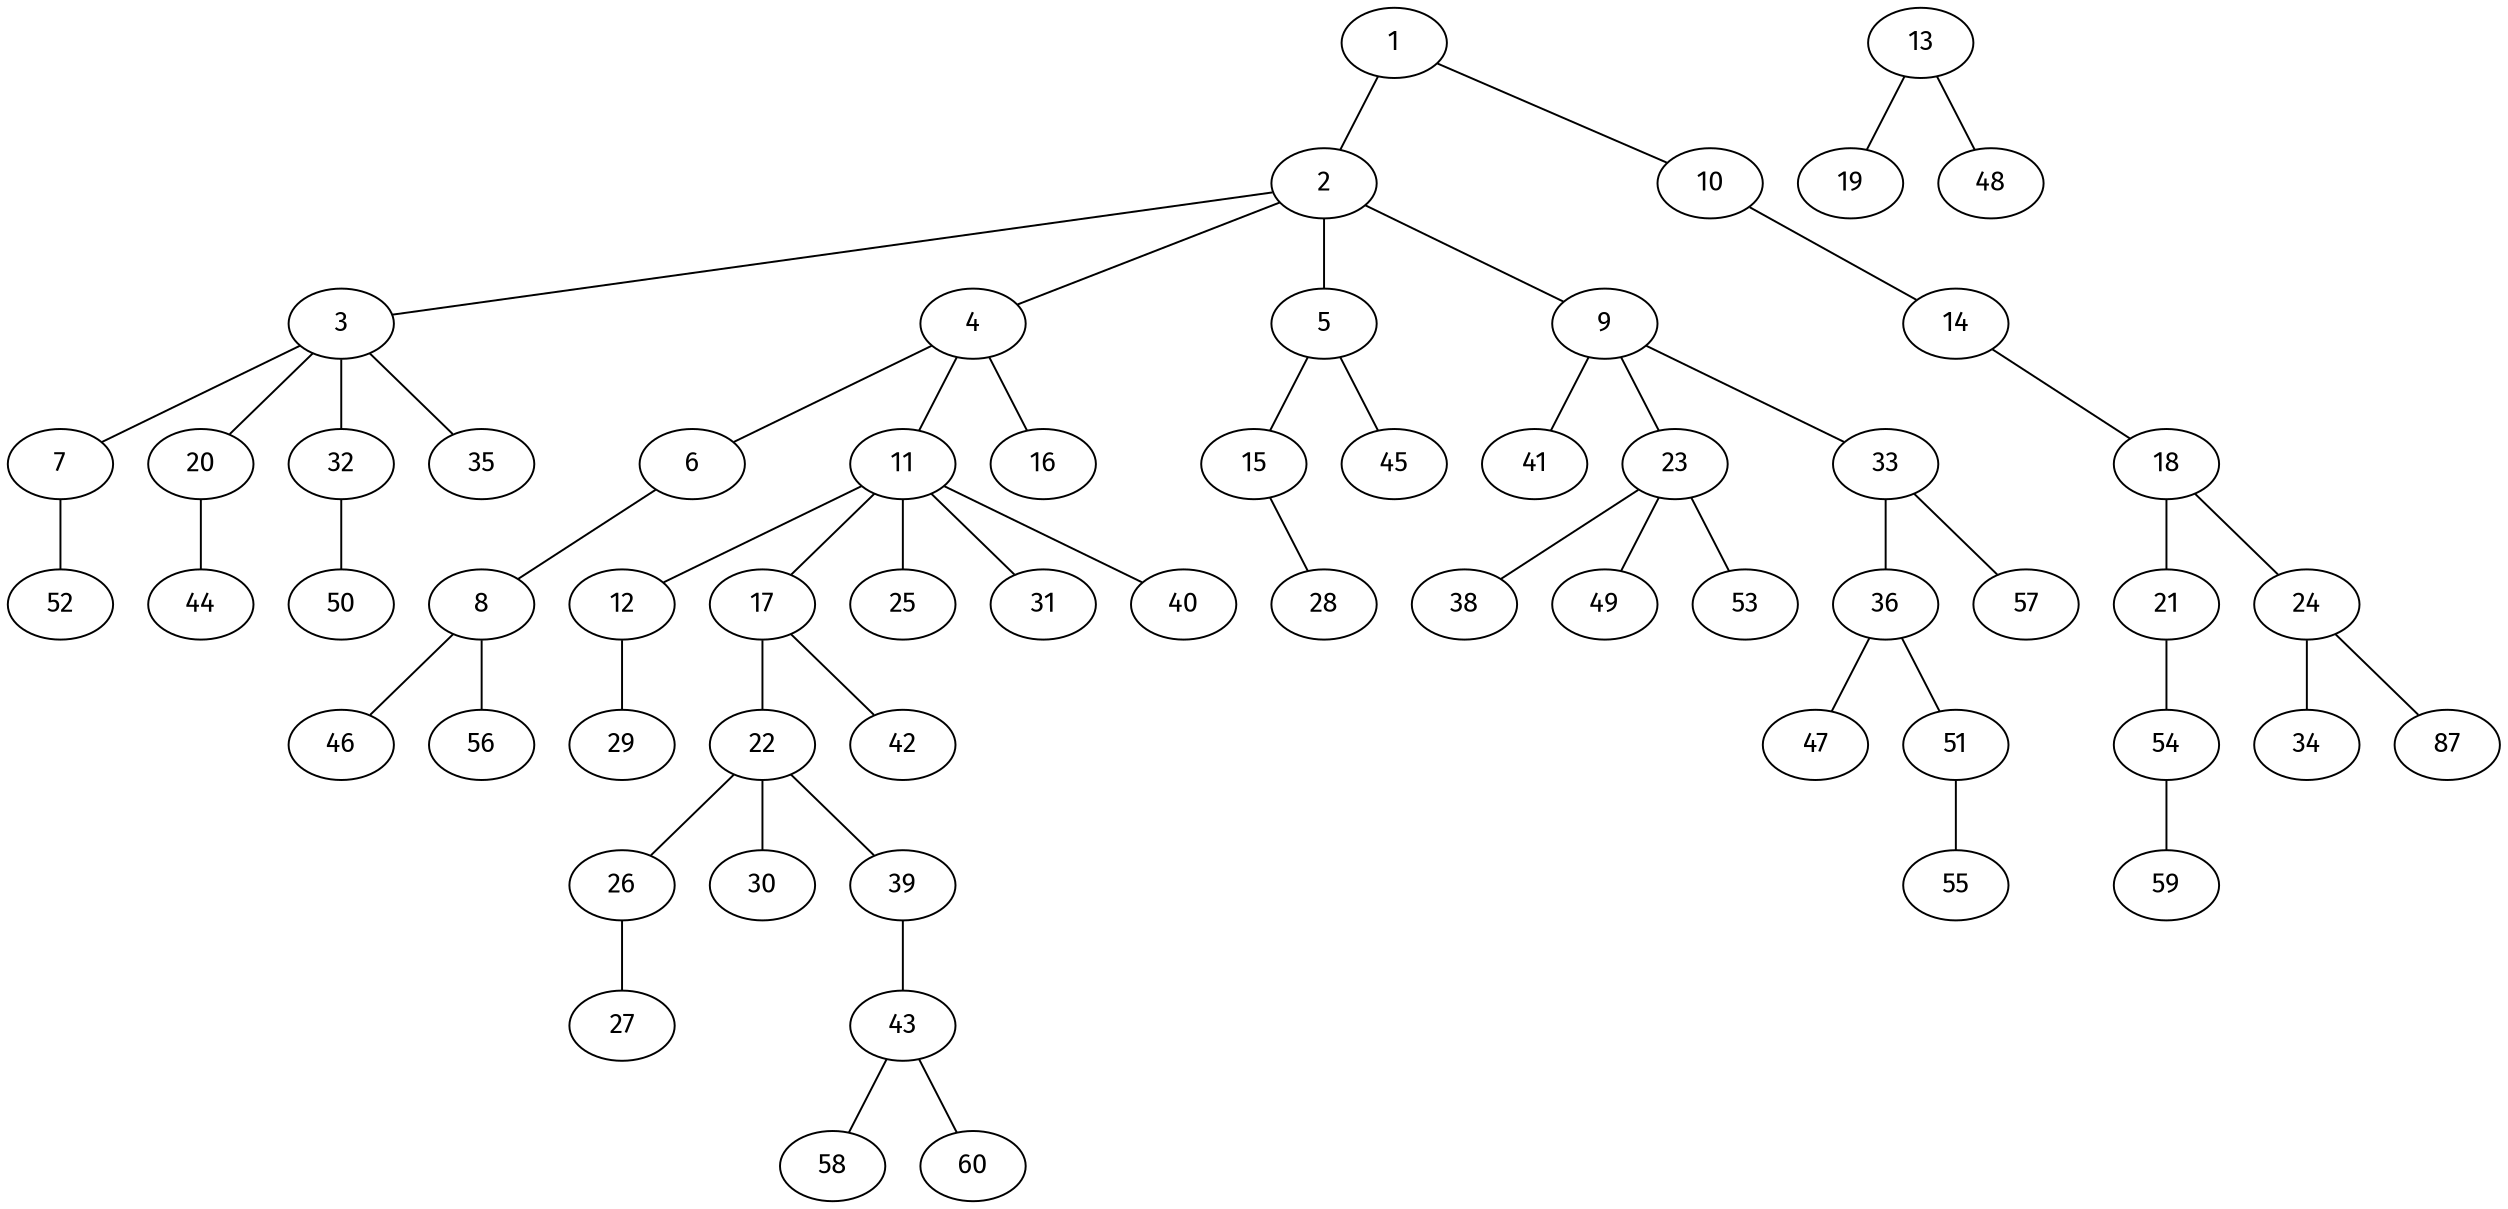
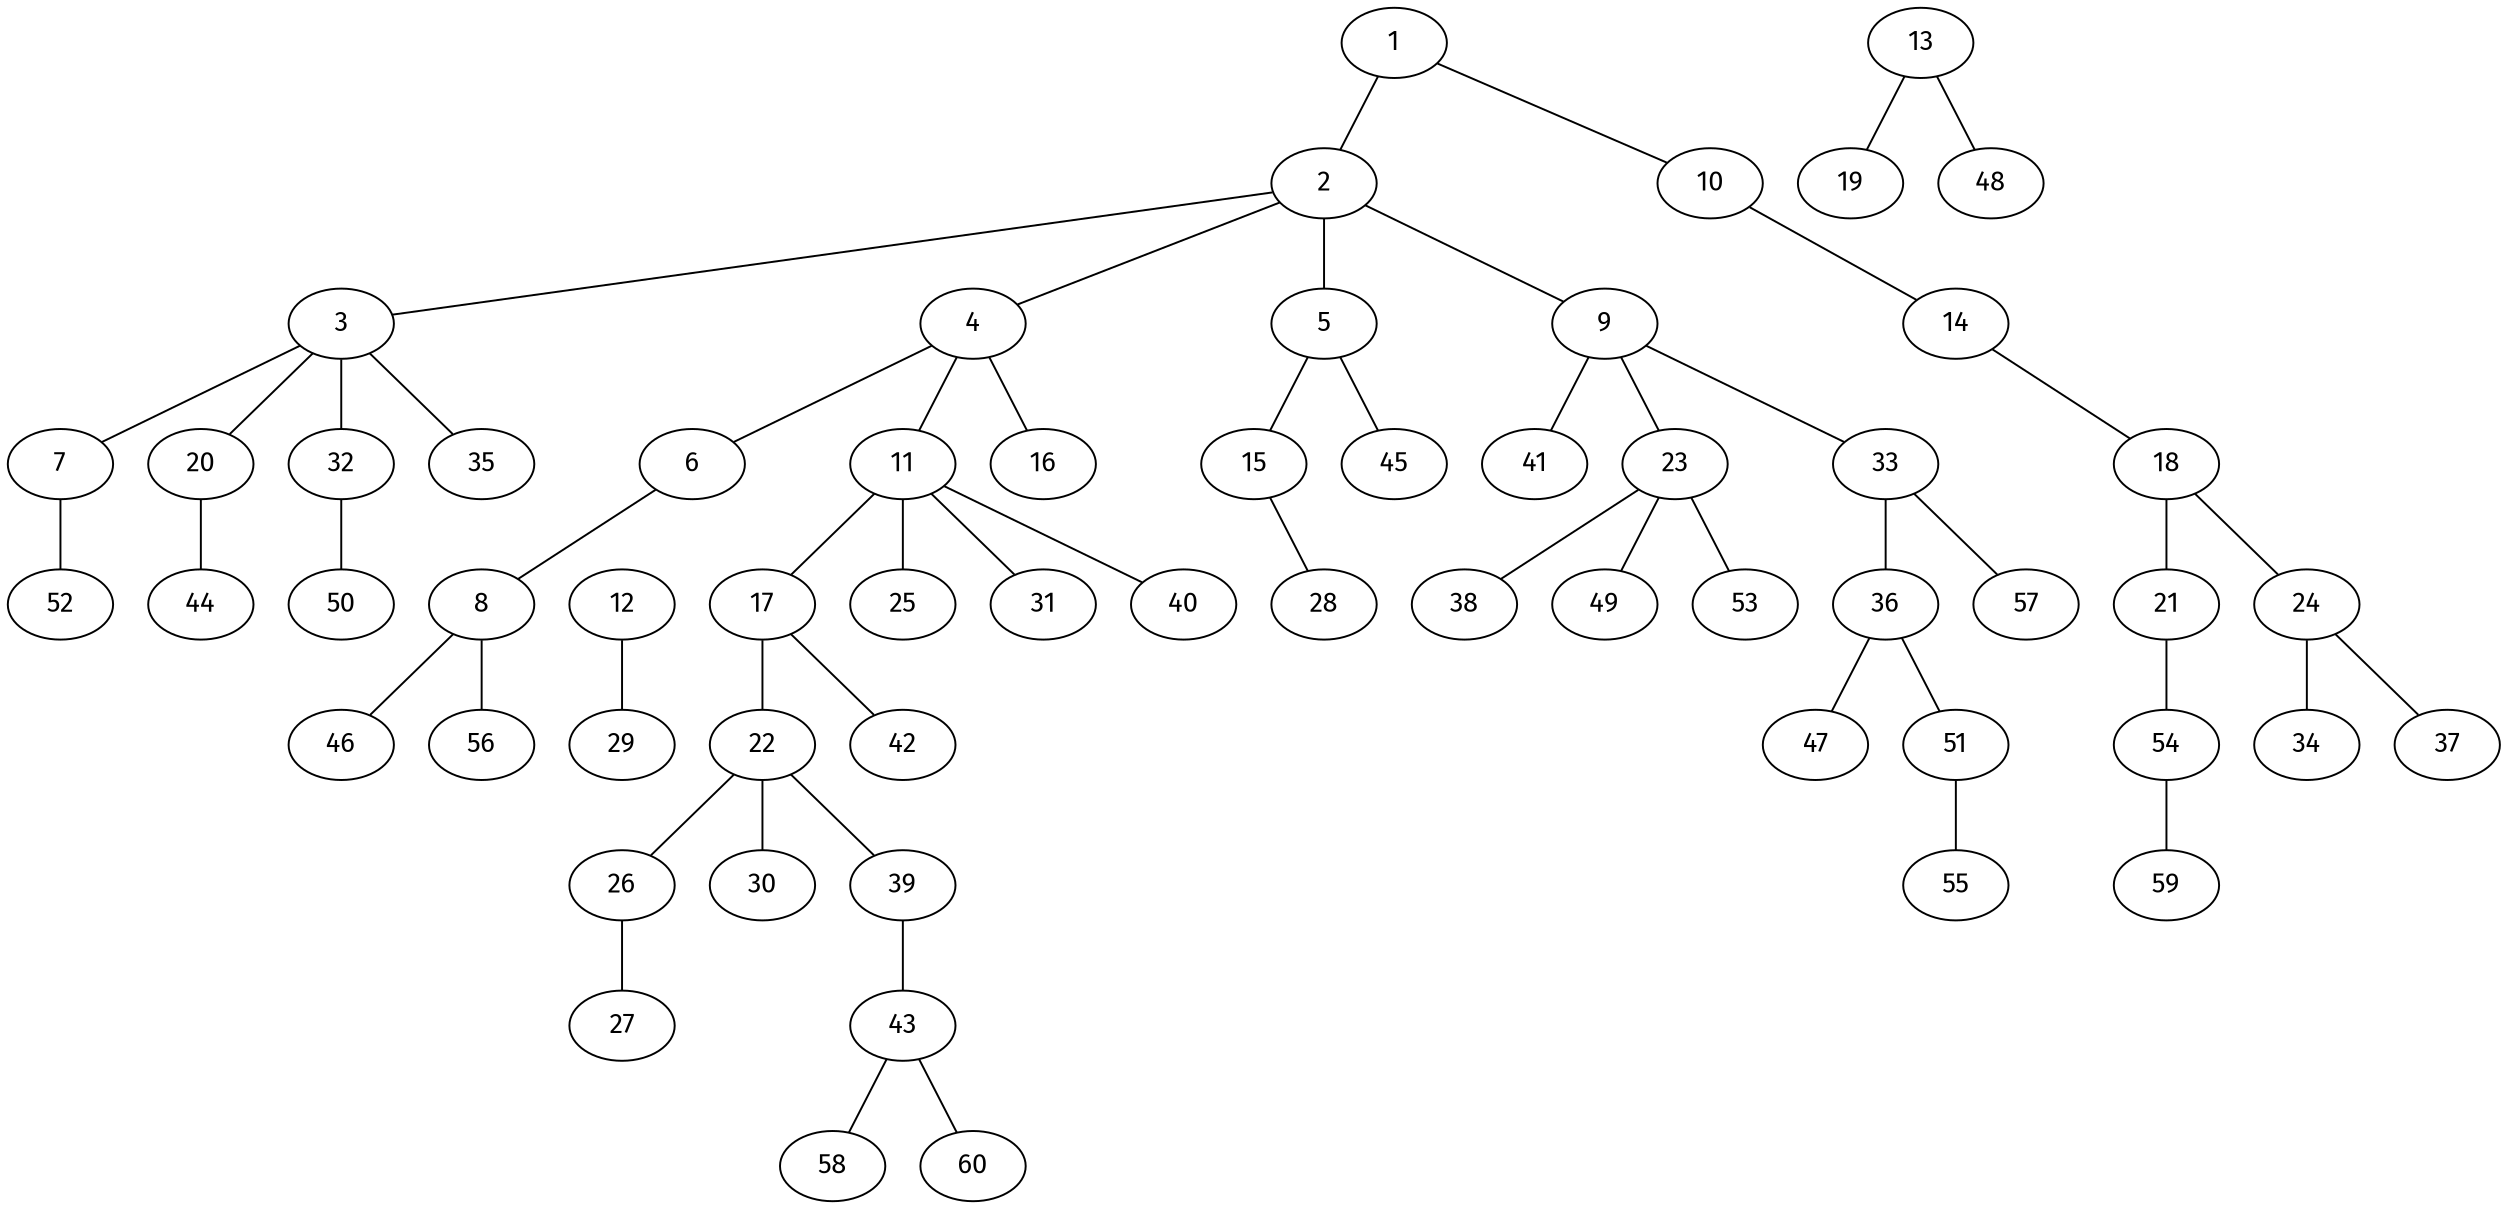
(763, 534) -> none
(2447, 745) -> (2447, 745)
